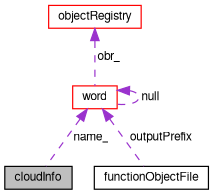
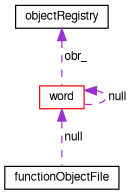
(95, 17) -> (62, 17)
(160, 138) -> (73, 138)
(38, 178) -> none
